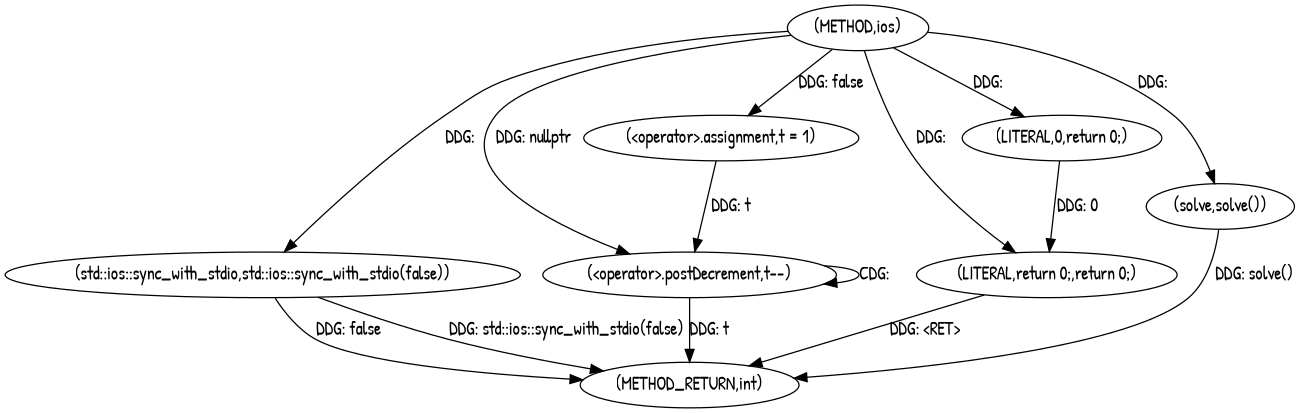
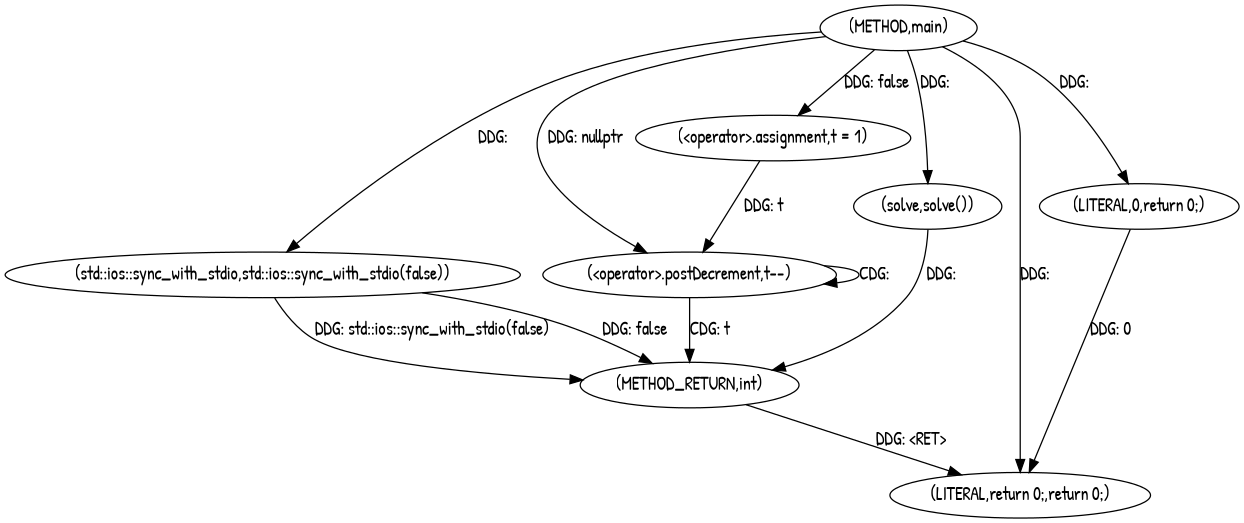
(858, 28) -> (899, 28)
(1255, 275) -> (944, 275)
(873, 329) -> (848, 438)
(709, 330) -> (710, 330)
